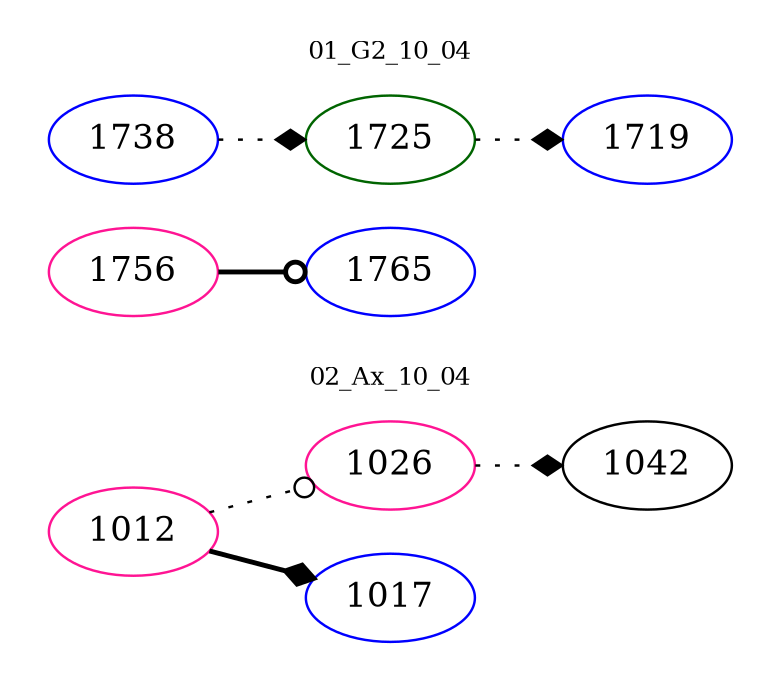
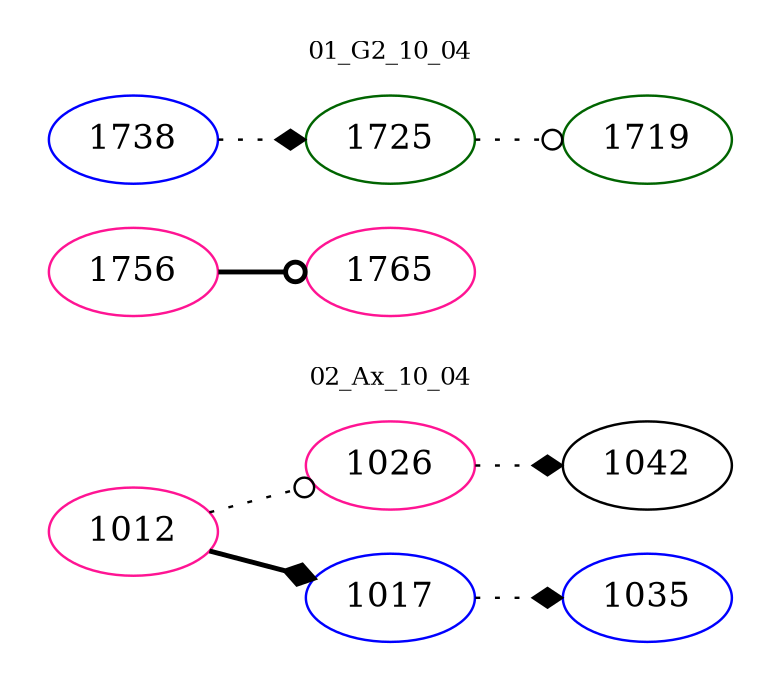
(509, 140) -> (509, 140)
(647, 140) -> (647, 140)
(390, 272) -> (390, 272)
none -> (647, 598)
